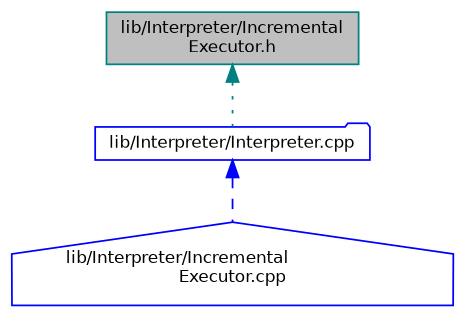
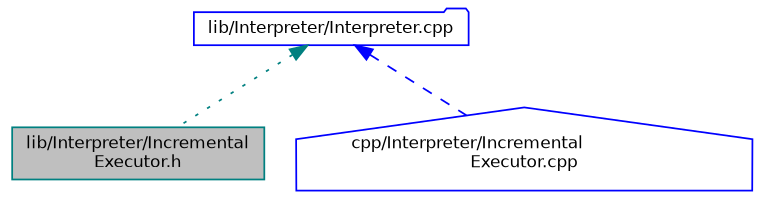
(233, 104) -> (235, 91)
(233, 268) -> (524, 153)
